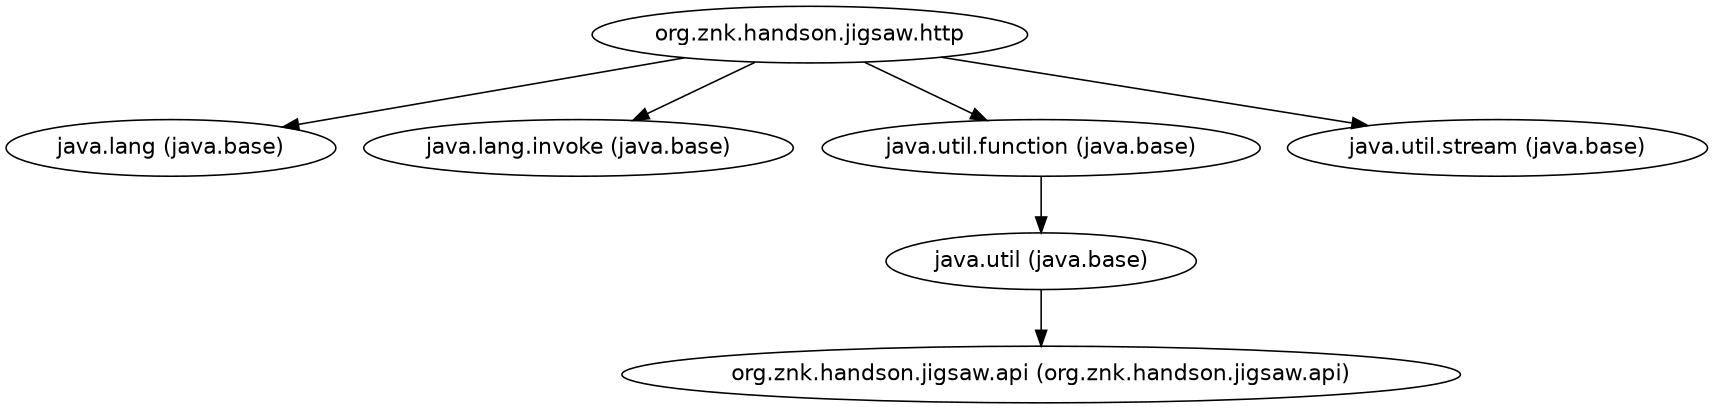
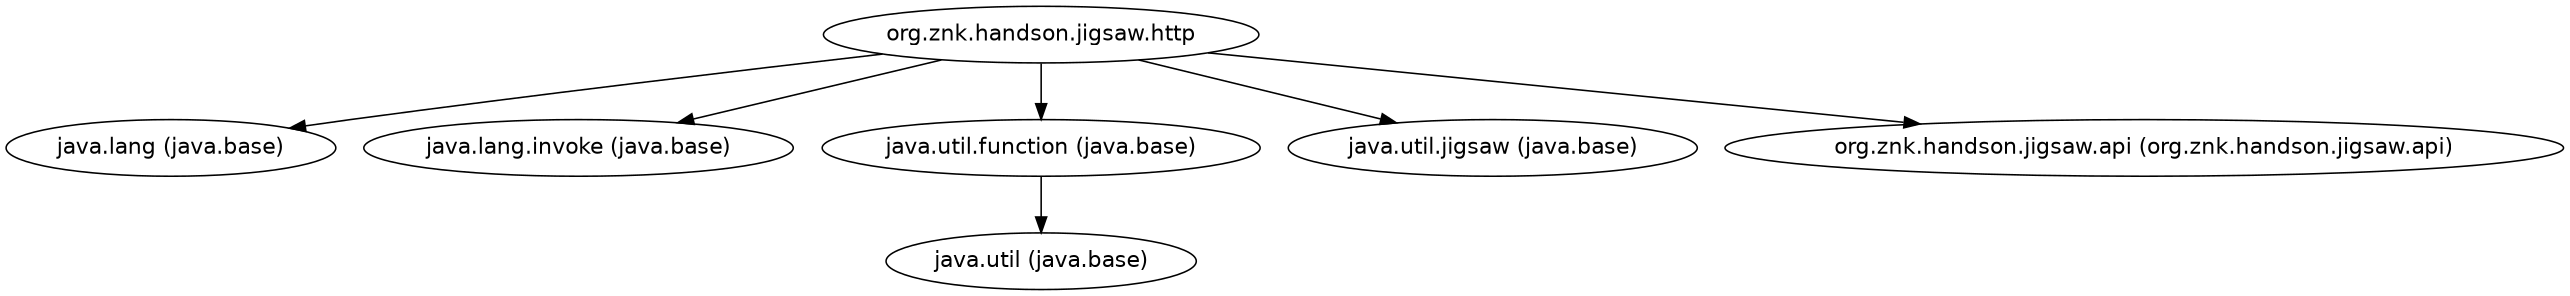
(1498, 148) -> (1493, 148)
(1041, 310) -> (1556, 88)
